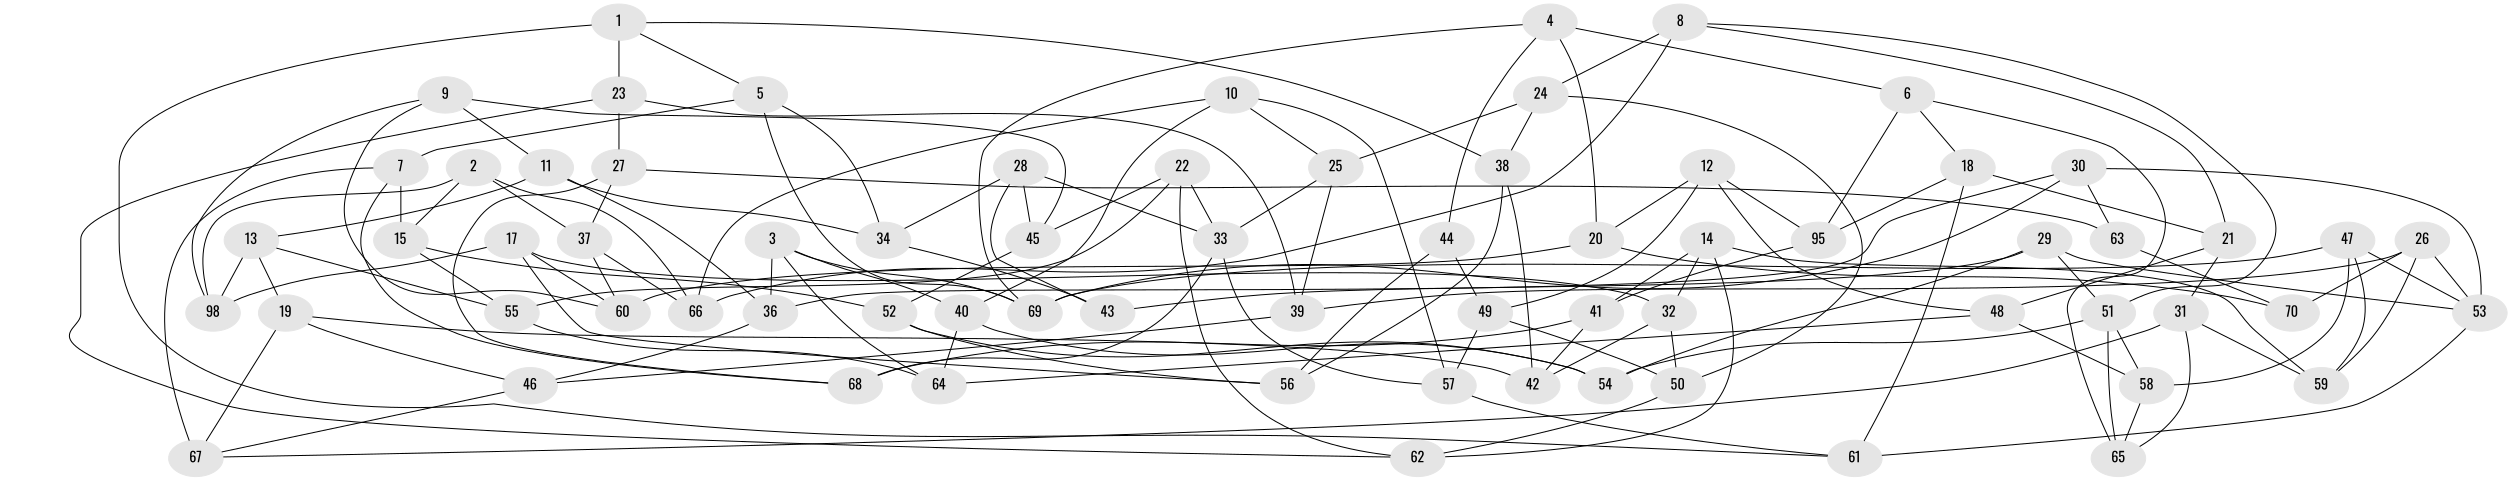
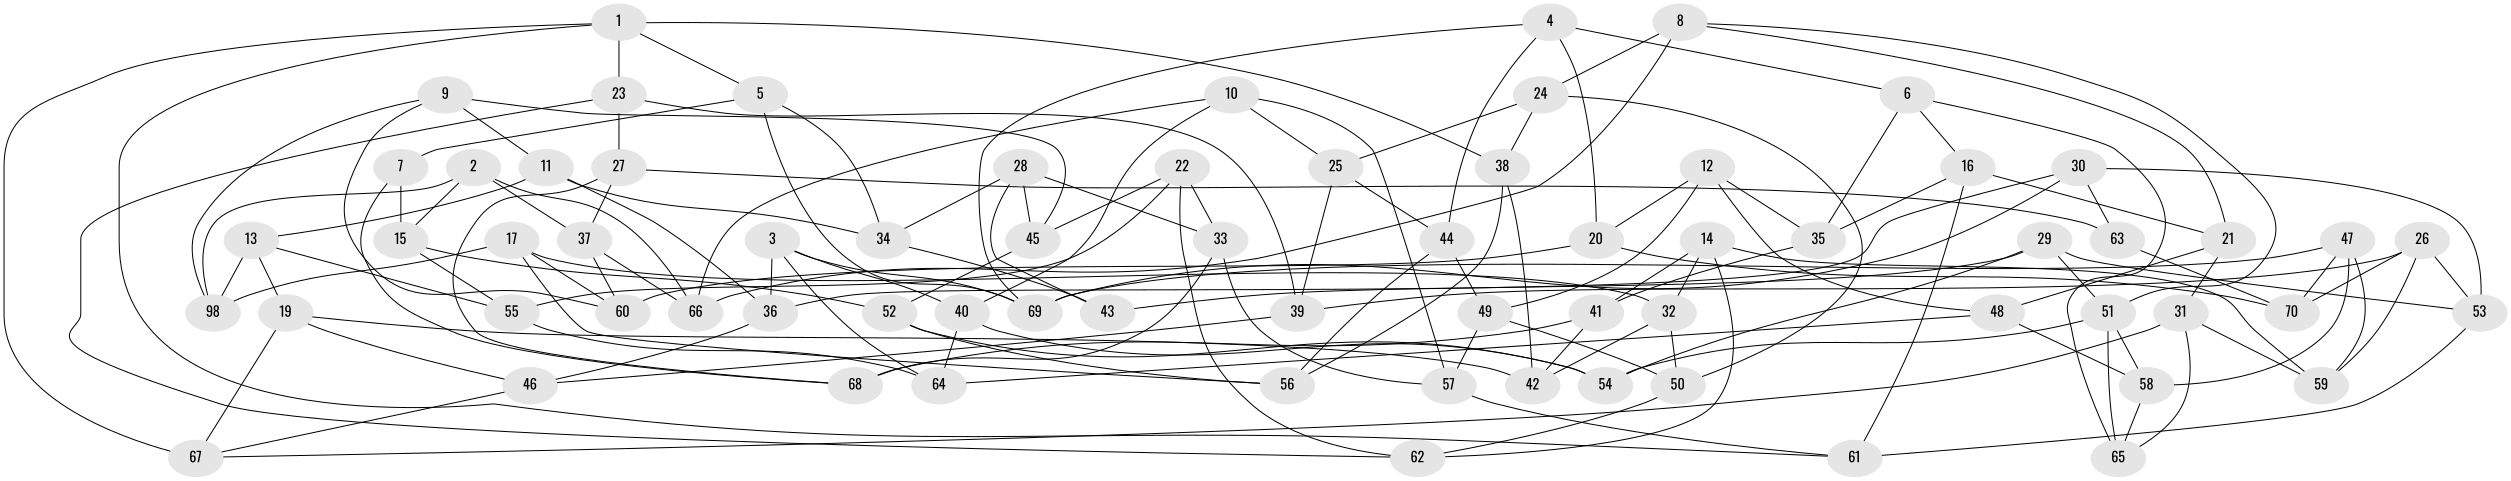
(1968, 168) -> (1968, 168)
(1278, 204) -> (1384, 199)
(186, 239) -> (90, 83)
(1819, 240) -> (1819, 240)
(2416, 278) -> (2320, 277)
